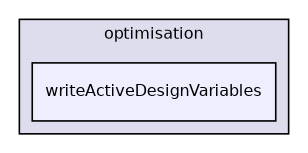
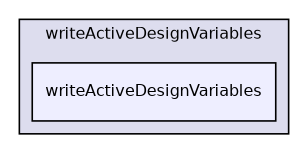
(154, 35) -> (154, 35)
